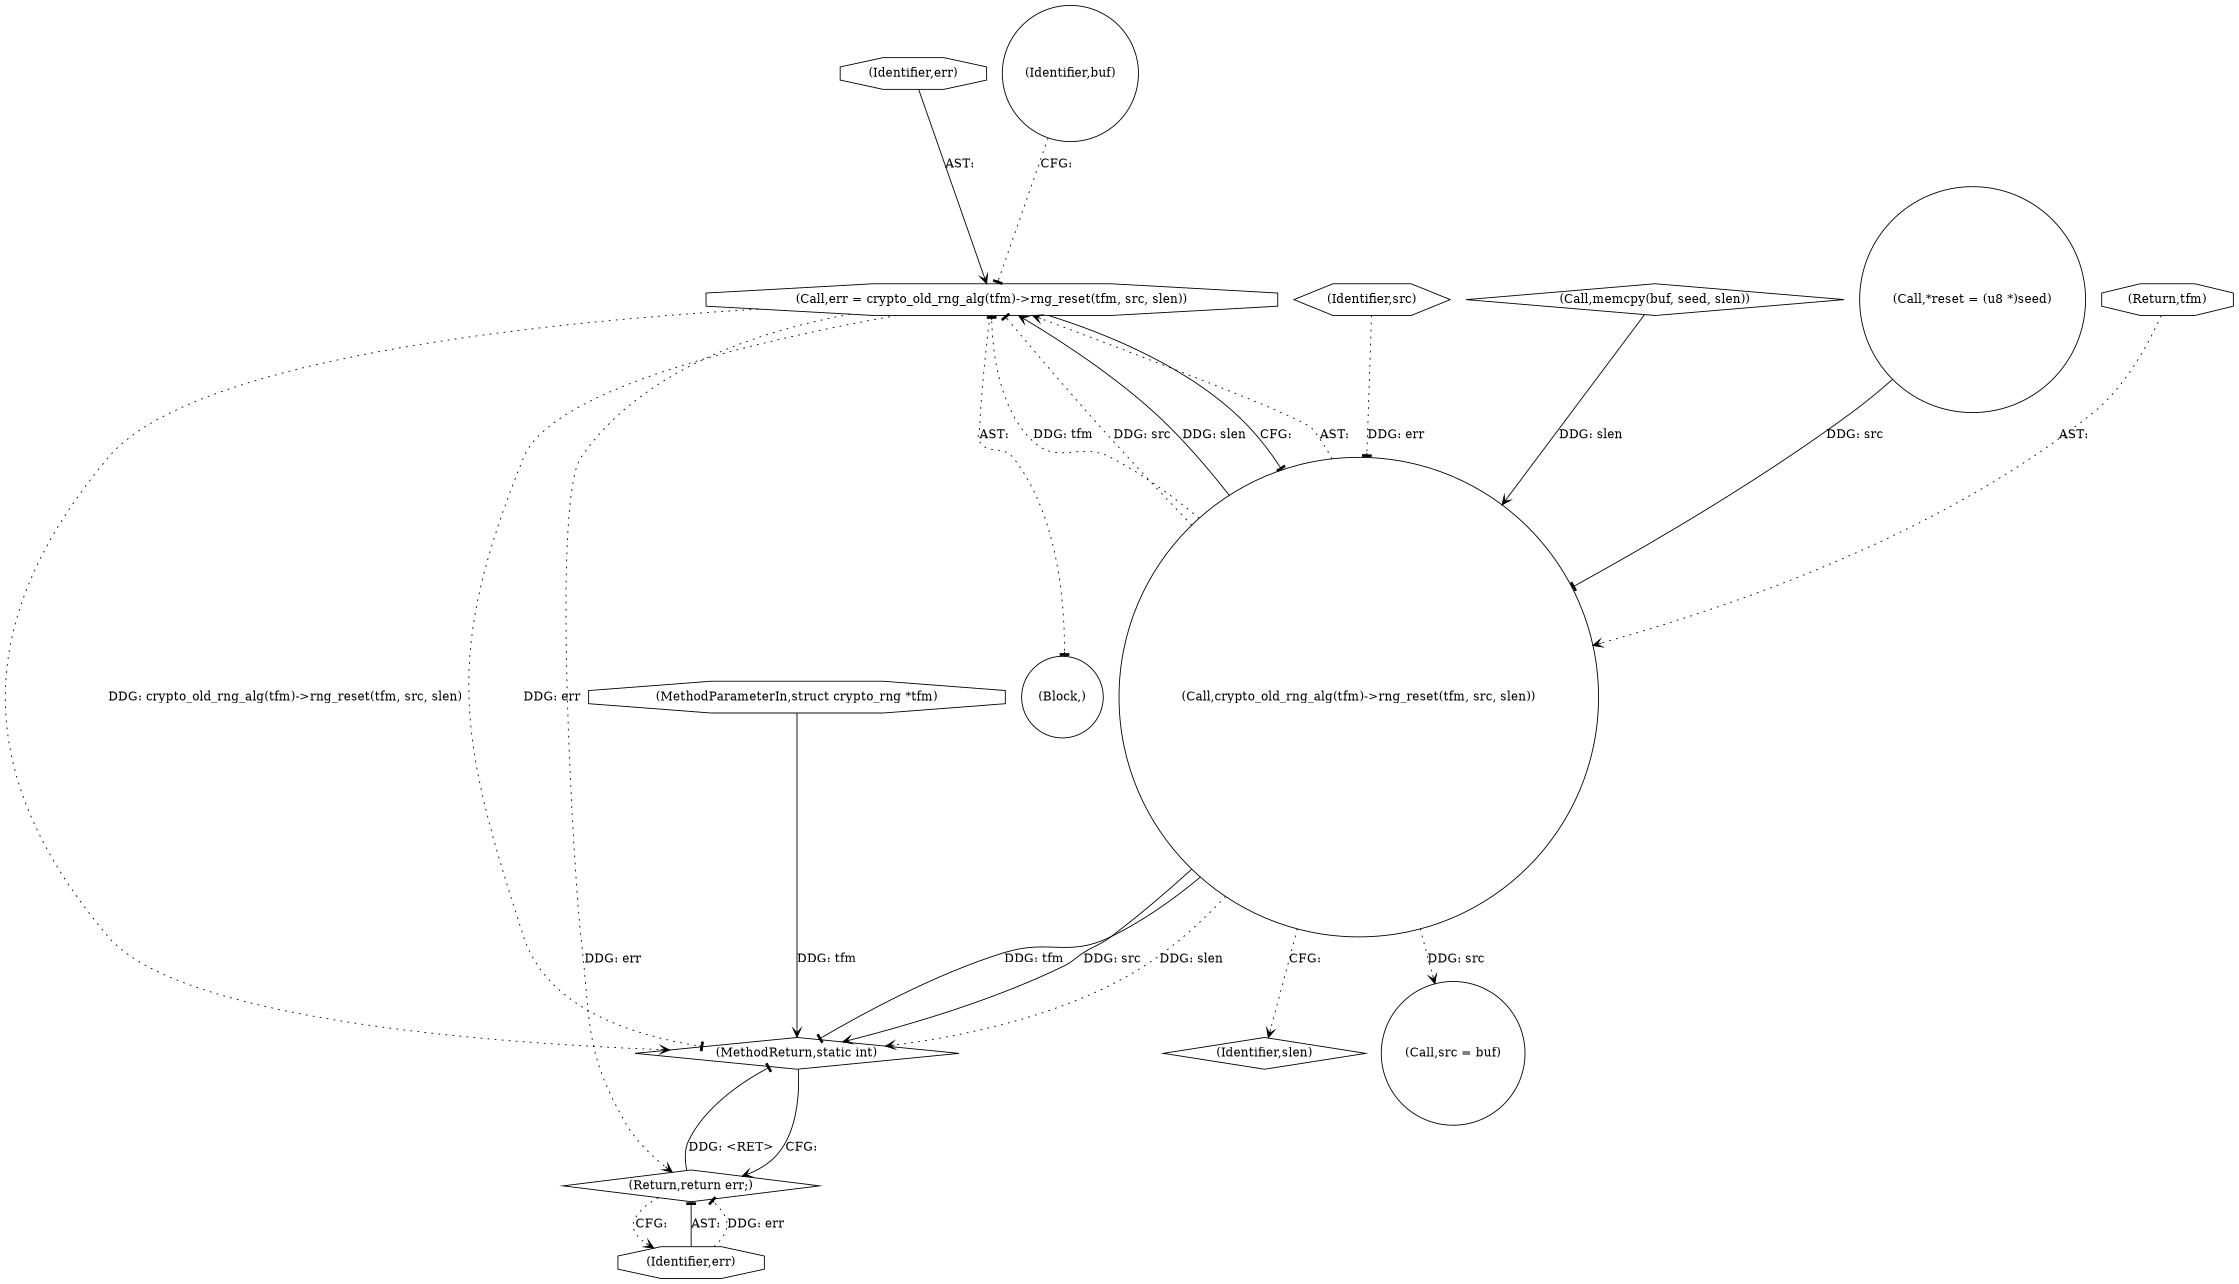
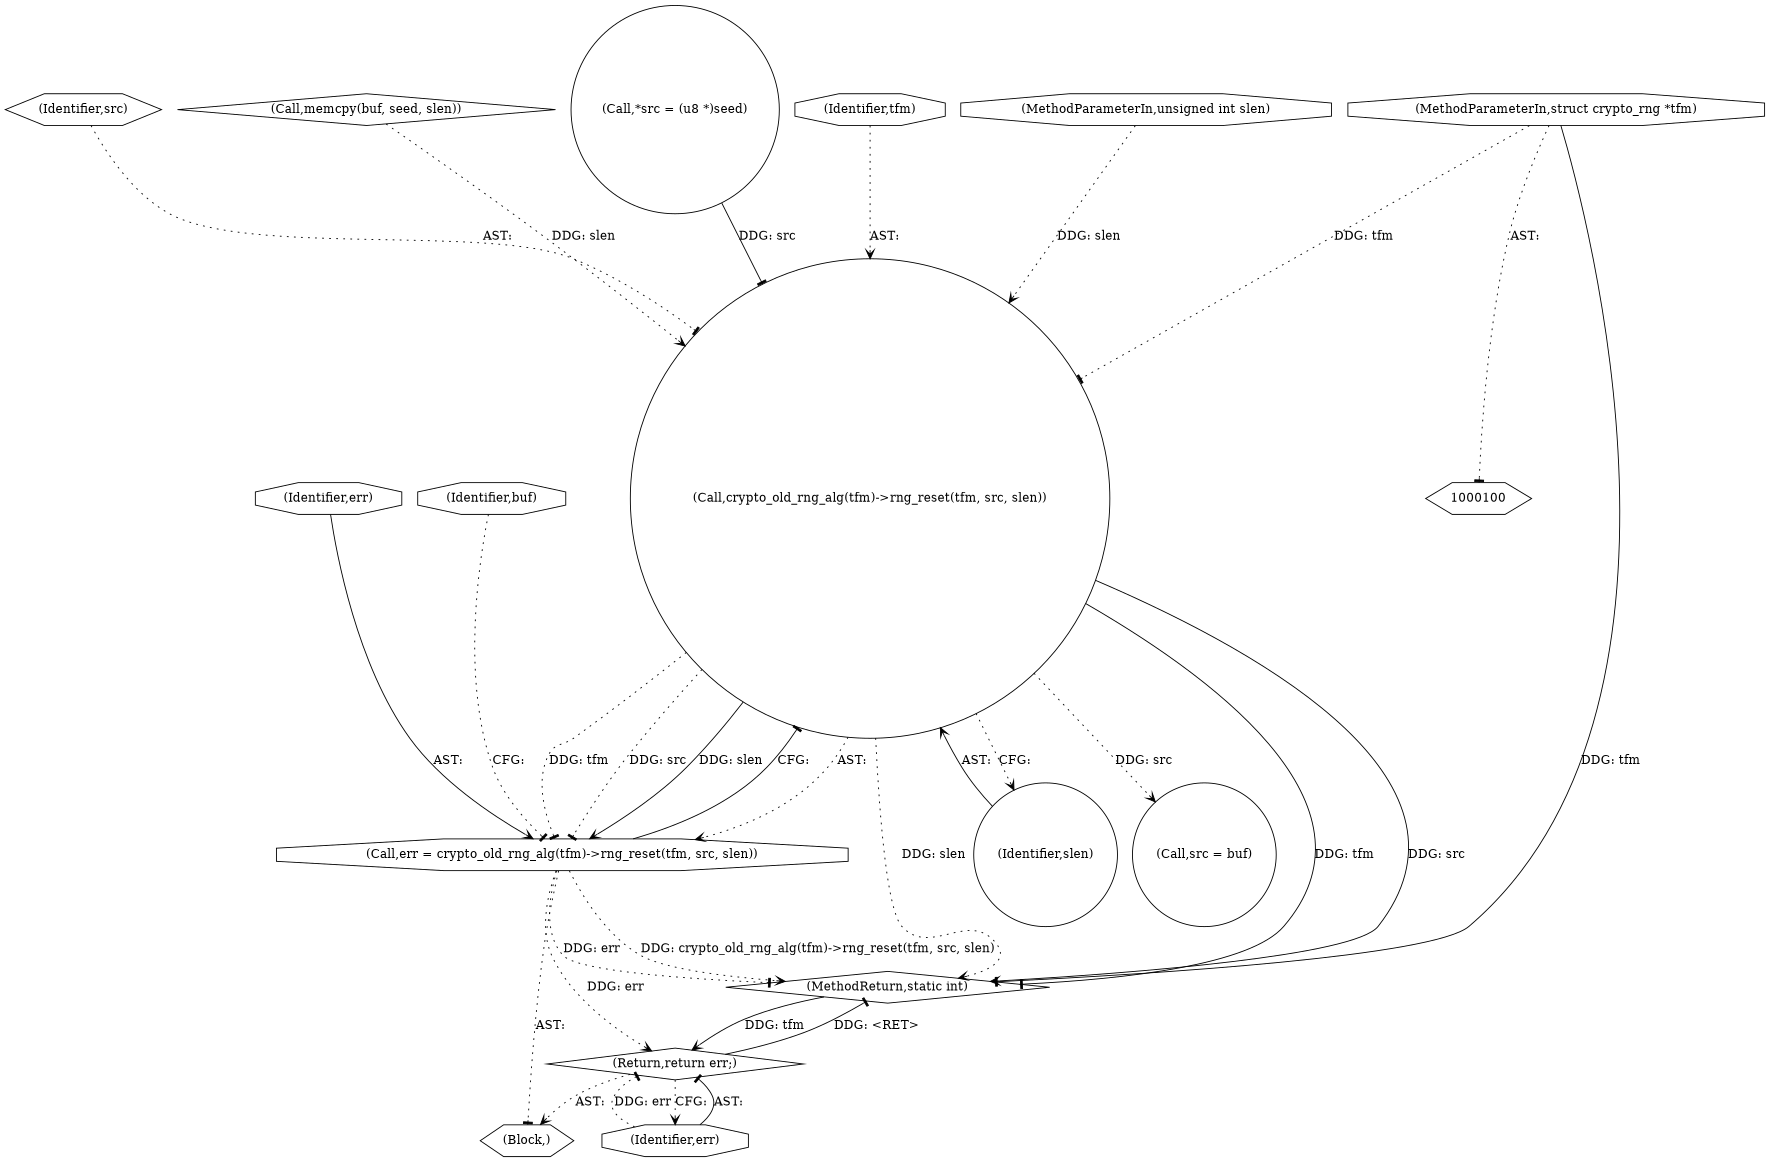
(1070, 73) -> (492, 499)
none -> (1146, 110)
none -> (1306, 252)
(1973, 300) -> (675, 110)
(2168, 300) -> (870, 110)
(1576, 406) -> (534, 229)
(1396, 435) -> (500, 236)
none -> (1479, 499)
(1062, 697) -> (527, 1141)
none -> (966, 773)
(797, 871) -> (1572, 774)
(1264, 1053) -> (1046, 855)
none -> (585, 1091)
(804, 1147) -> (775, 1026)
